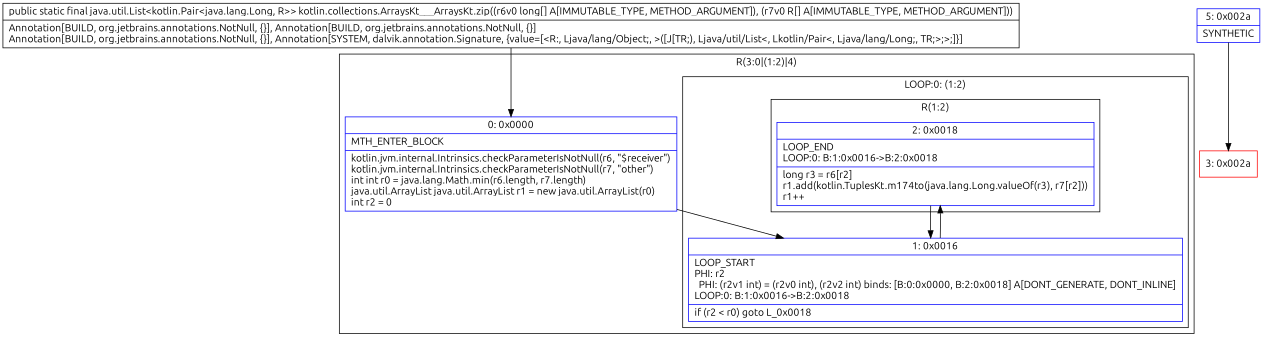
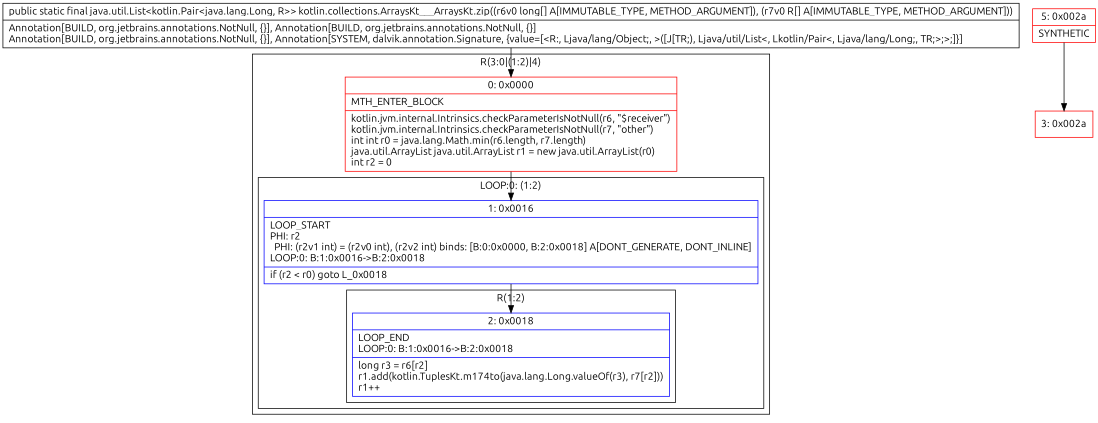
(1228, 26) -> (1064, 26)
(511, 164) -> (511, 124)
(931, 218) -> none
